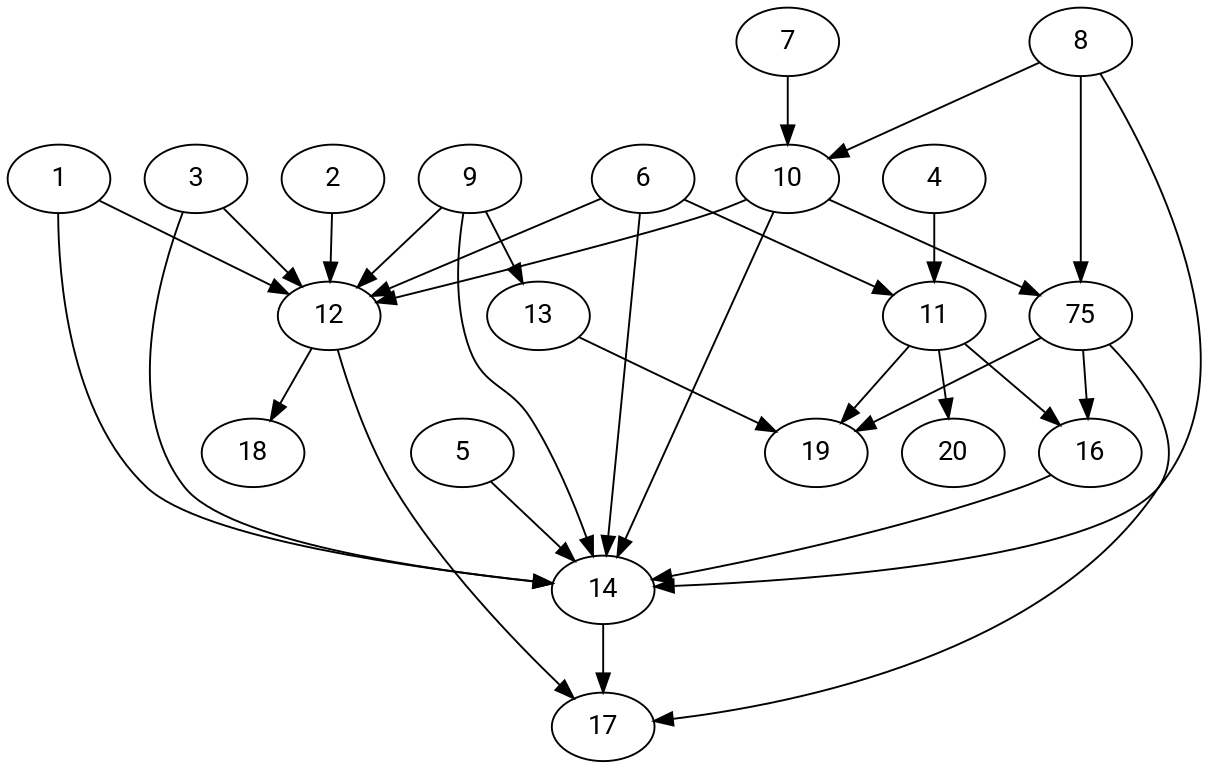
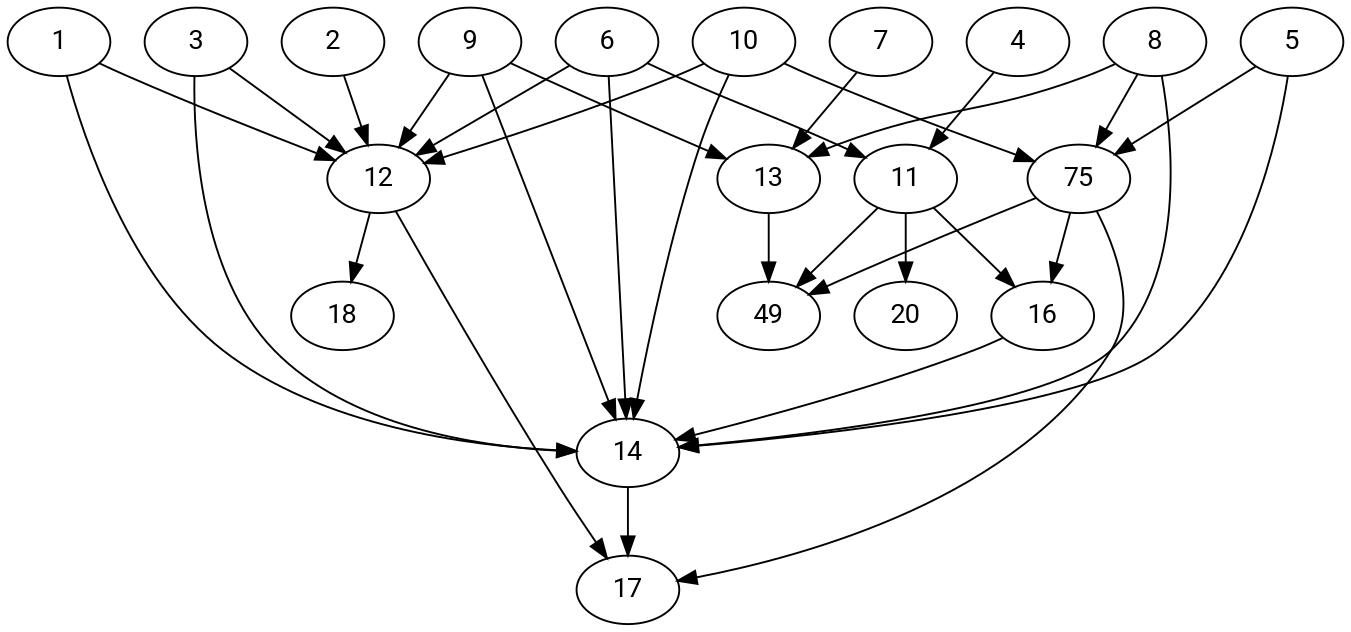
(788, 101) -> (831, 103)
none -> (1194, 105)
(943, 106) -> (986, 105)
(816, 453) -> (769, 316)
